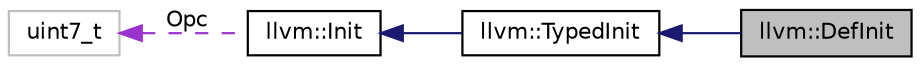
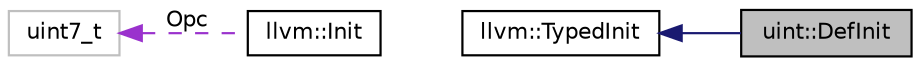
(433, 33) -> none
(826, 33) -> (826, 33)
